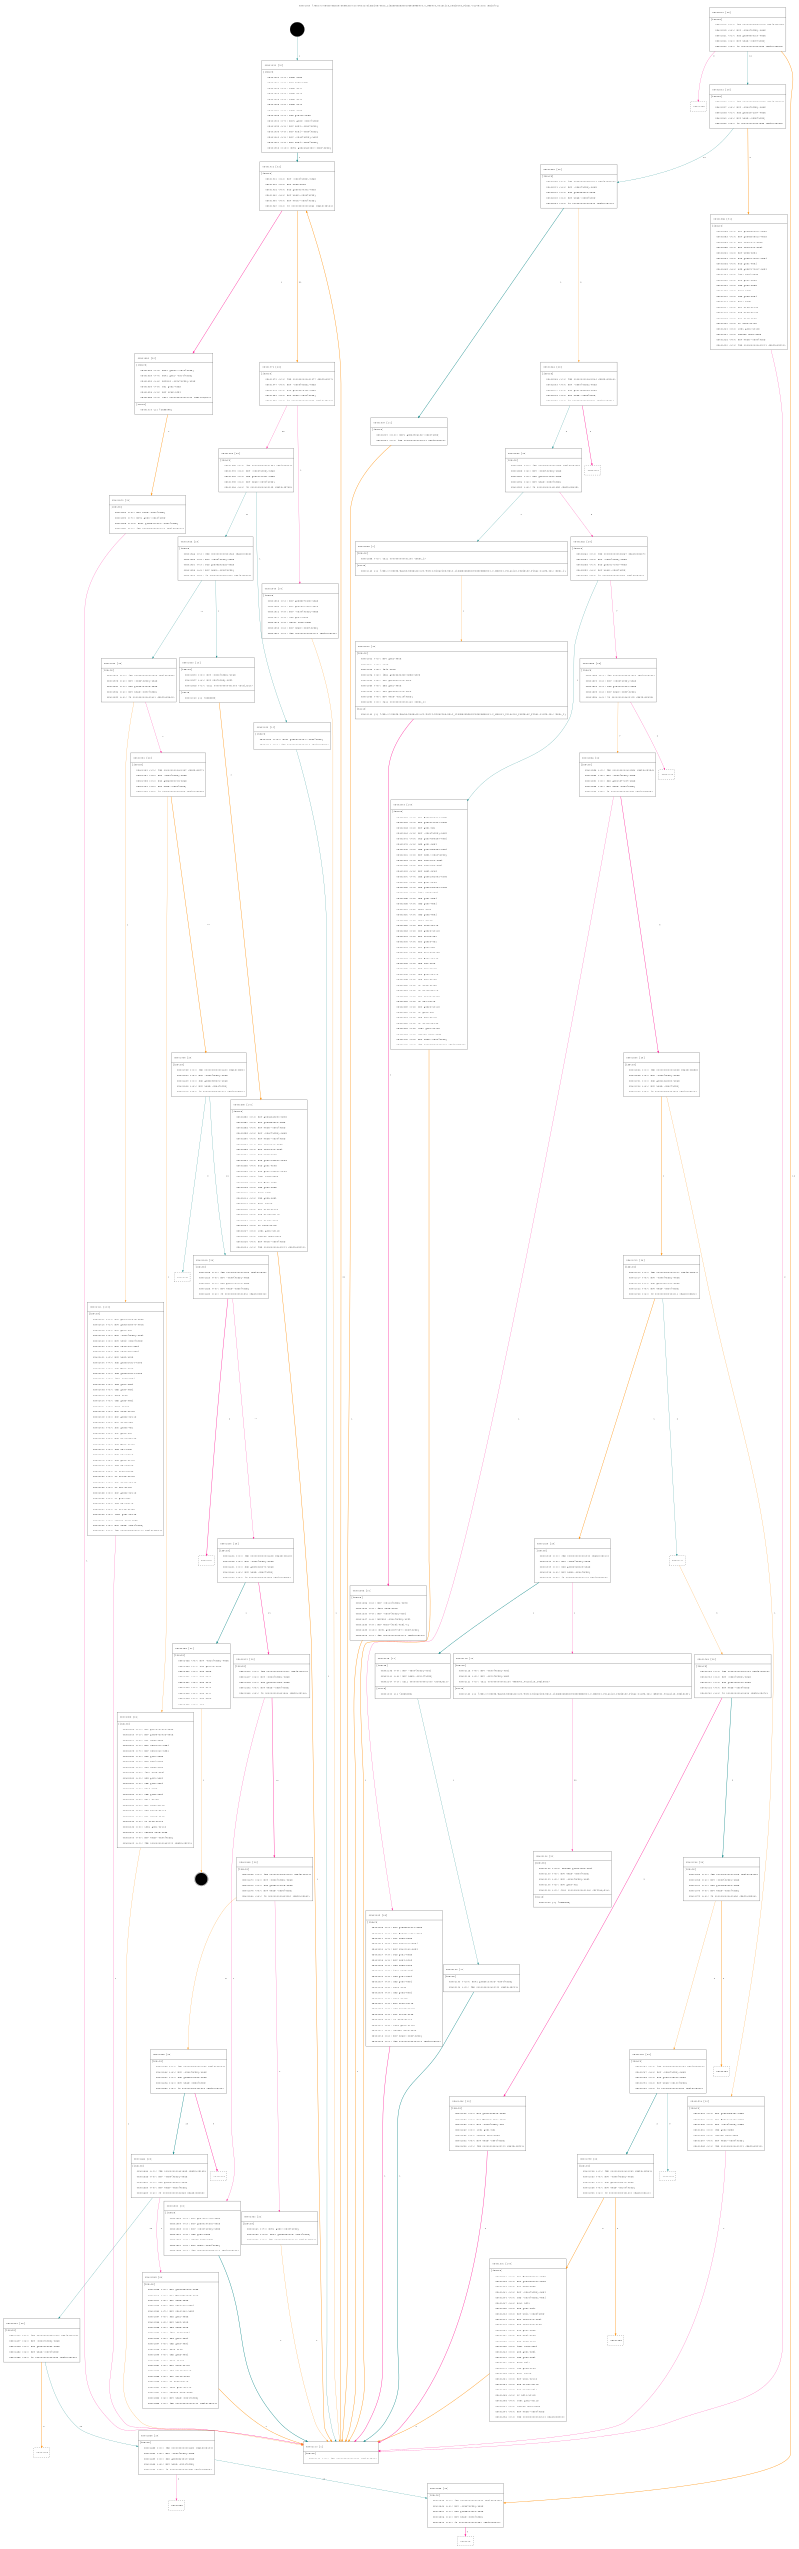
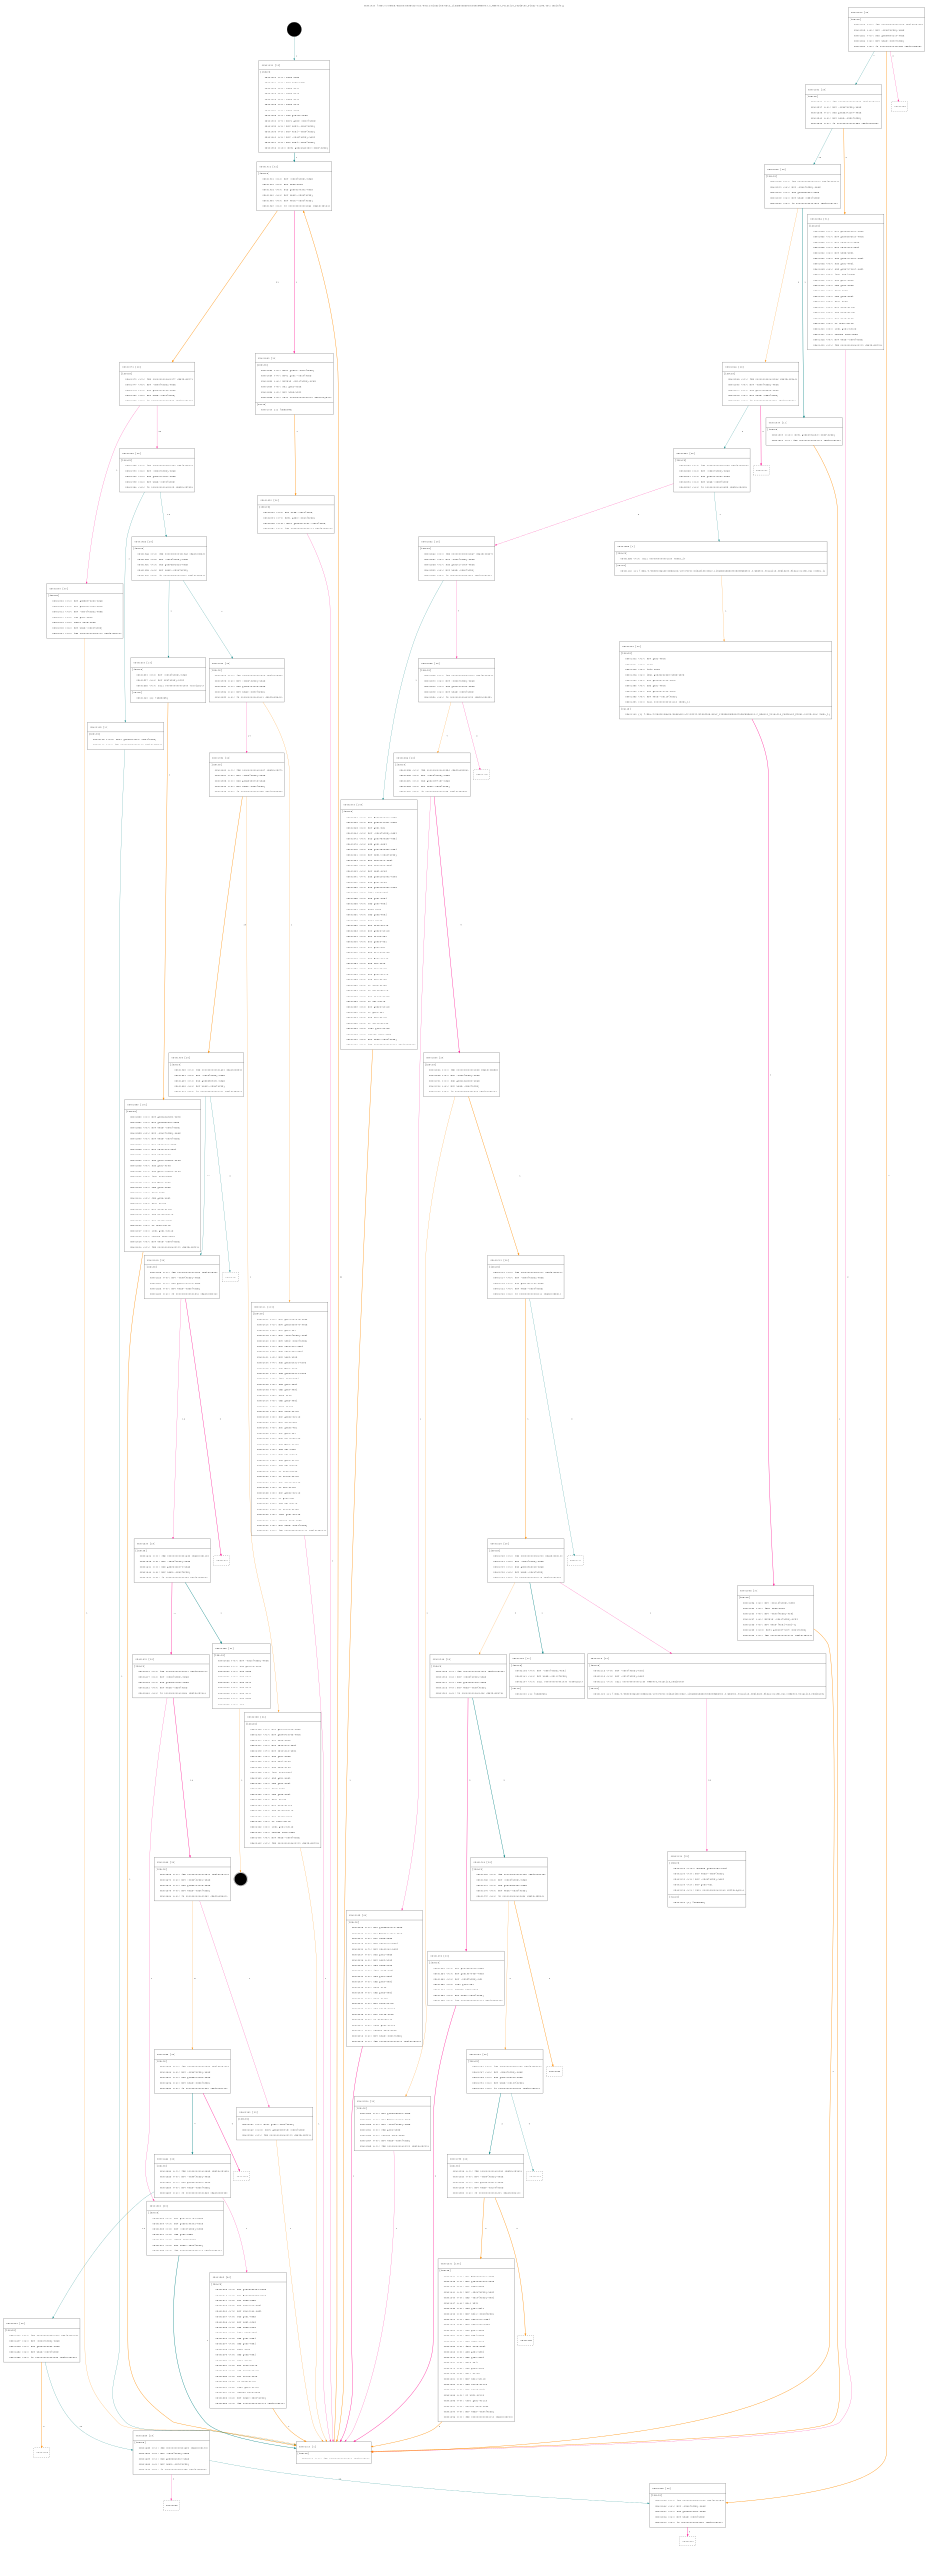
(700, 1609) -> (497, 1618)
(482, 1978) -> none
